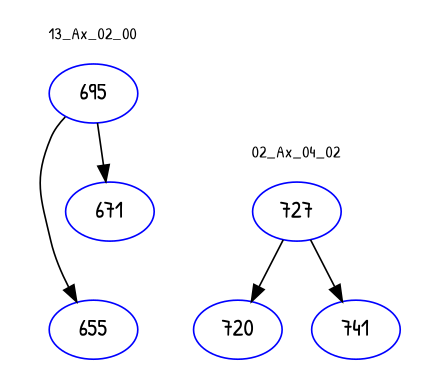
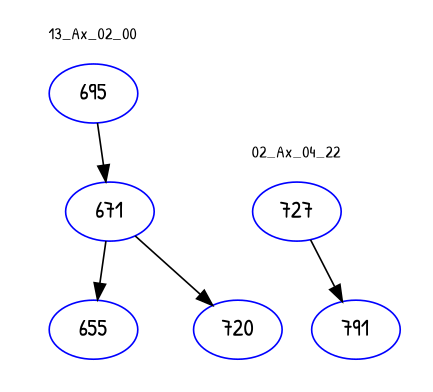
(297, 153) -> (297, 153)
(42, 201) -> (103, 262)
(271, 263) -> (156, 255)
(356, 330) -> (356, 330)
